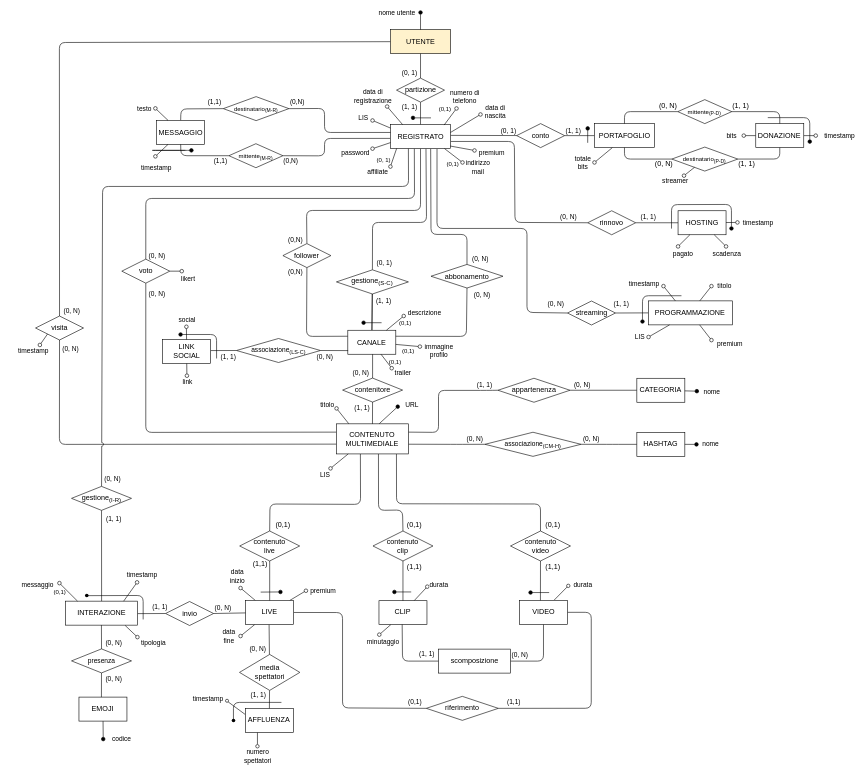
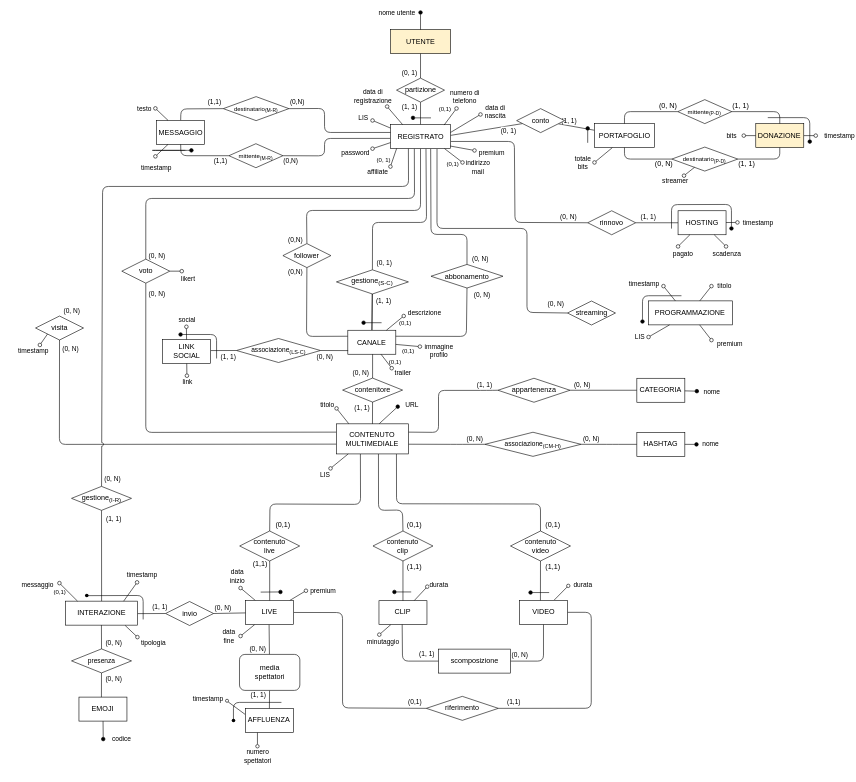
(89, 42) -> none
(541, 135) -> (541, 120)
(780, 135) -> (780, 135)
(632, 313) -> none
(270, 672) -> (270, 672)
